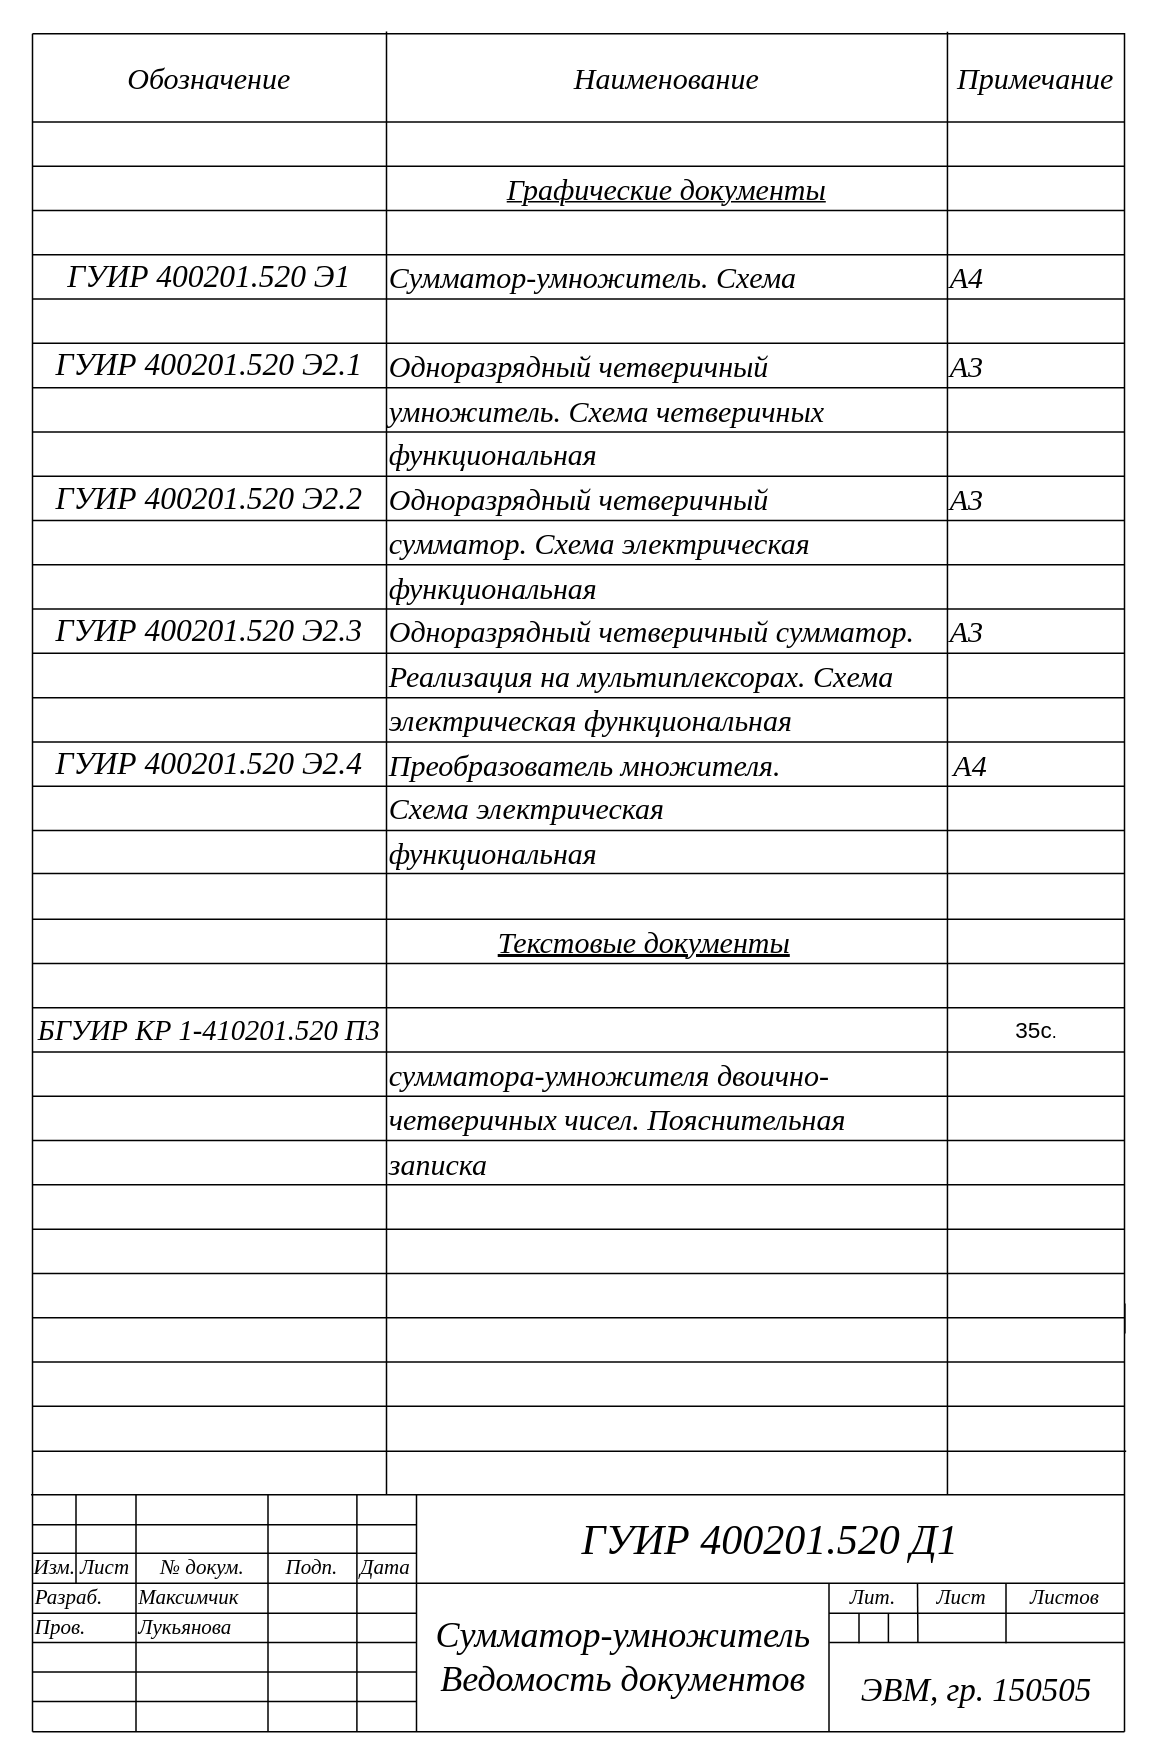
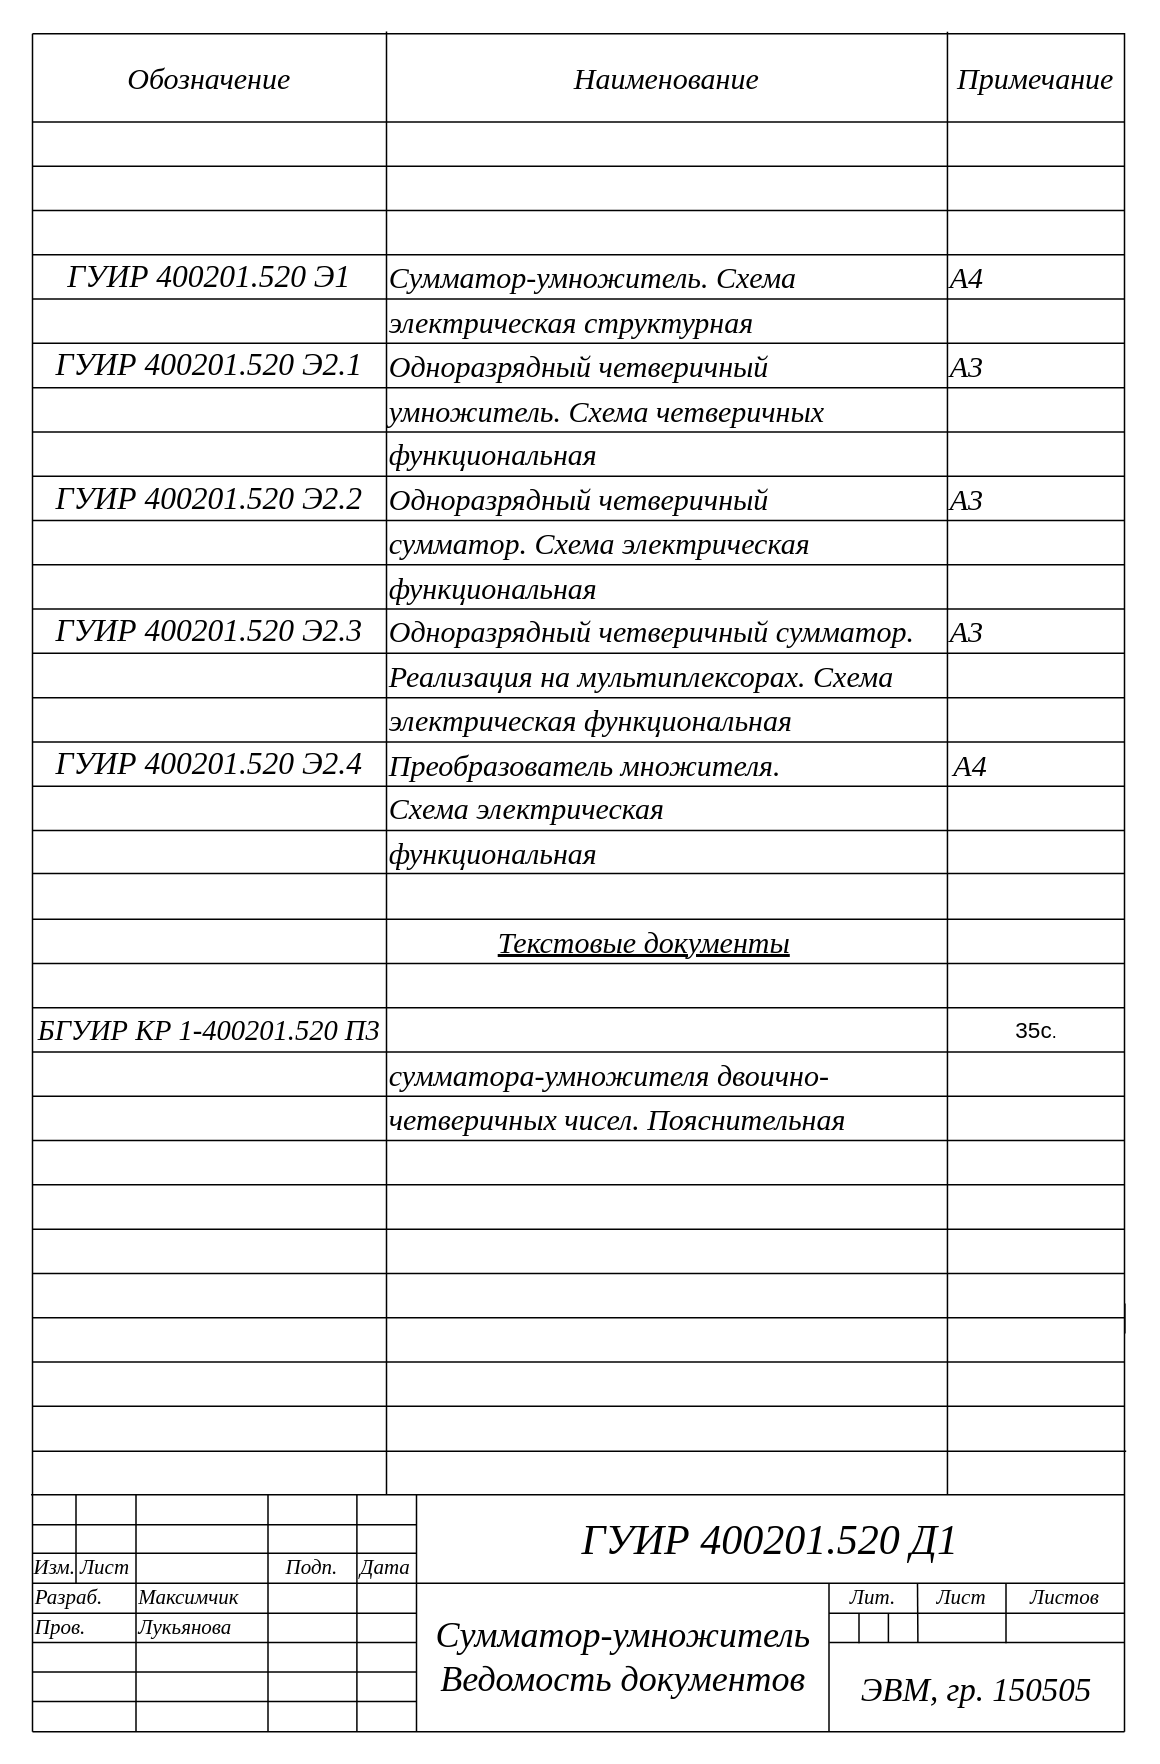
(667, 188) -> none
none -> (667, 321)
(209, 1030) -> (209, 1030)
(667, 1163) -> none
(202, 1568) -> none
